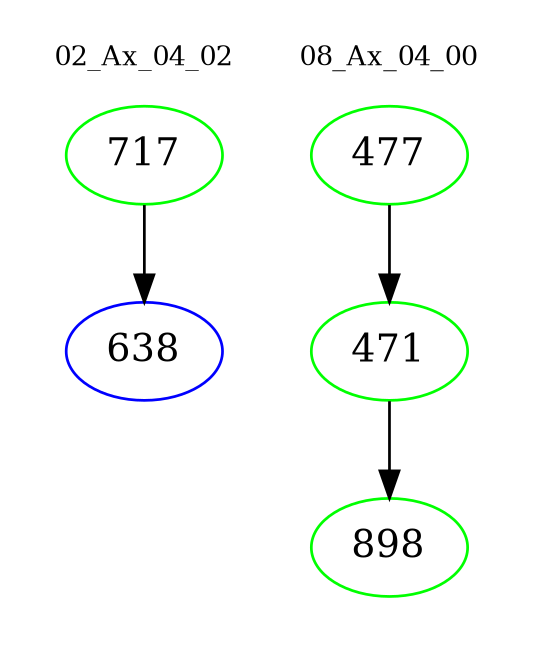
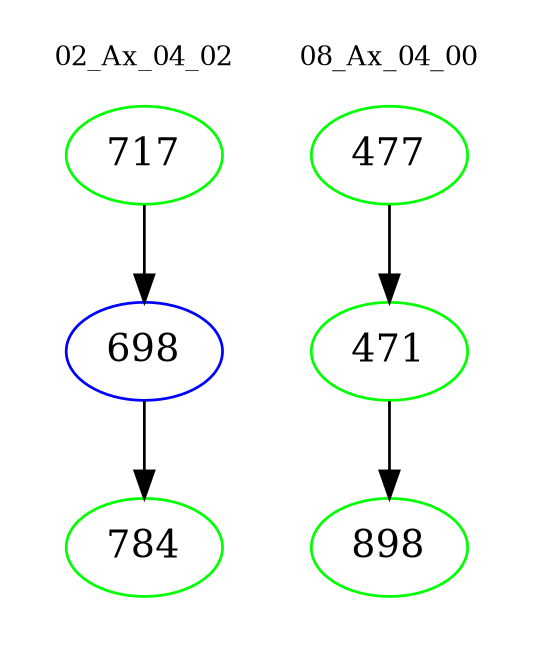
(144, 351) -> (144, 351)
none -> (144, 547)
